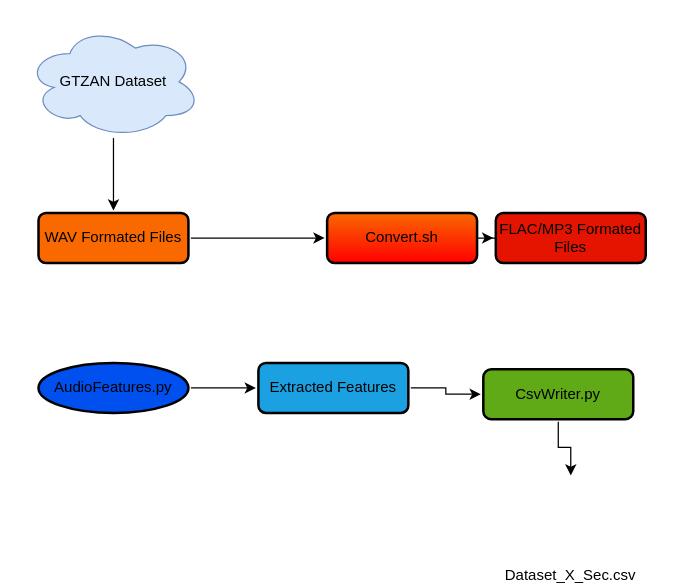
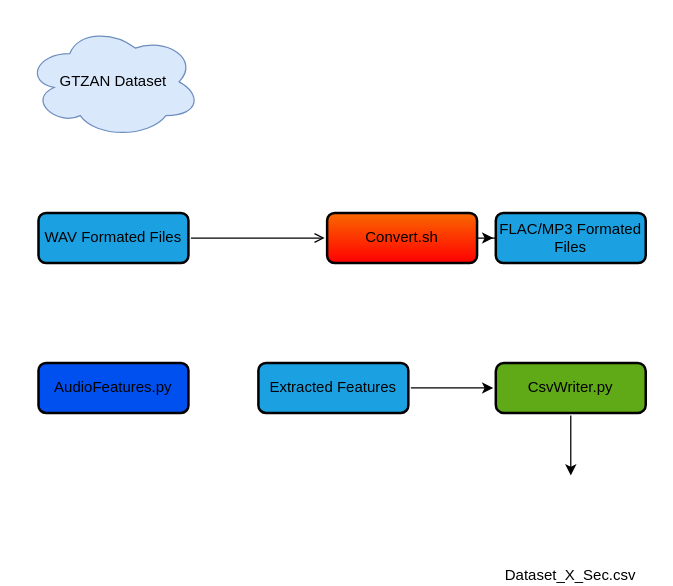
(113, 170) -> none
(113, 238) -> (113, 238)
(314, 238) -> (316, 238)
(571, 238) -> (571, 238)
(113, 388) -> (113, 388)
(219, 388) -> none
(558, 394) -> (571, 388)
